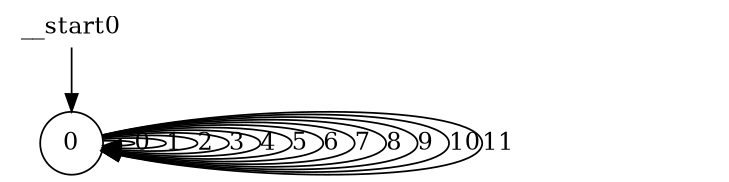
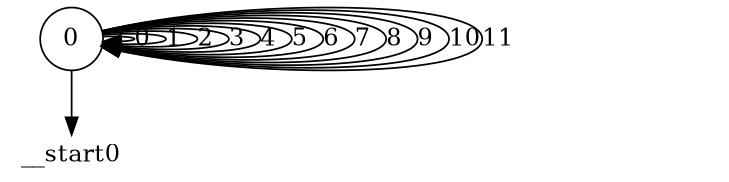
(72, 71) -> (72, 94)
